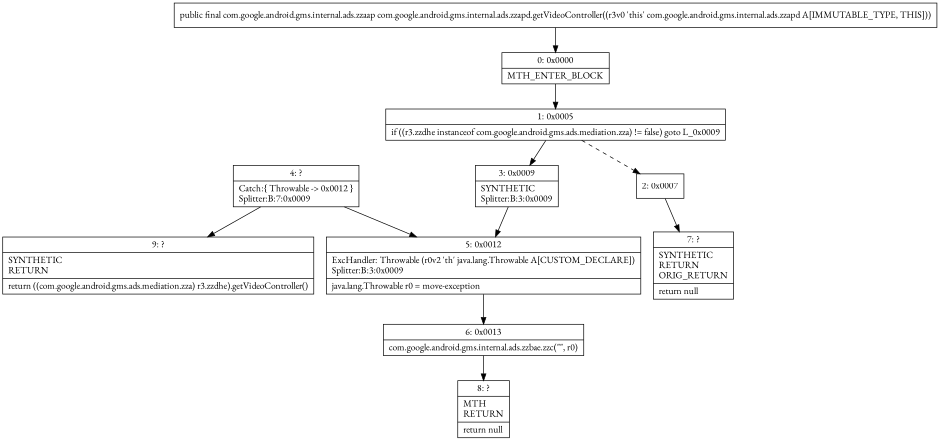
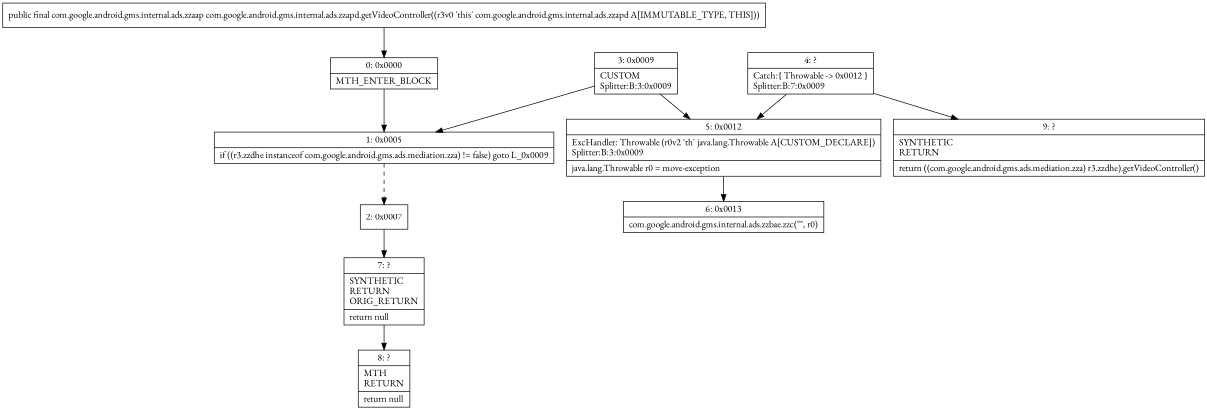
(540, 150) -> (518, 108)
(508, 188) -> (620, 76)
(484, 365) -> (384, 334)
